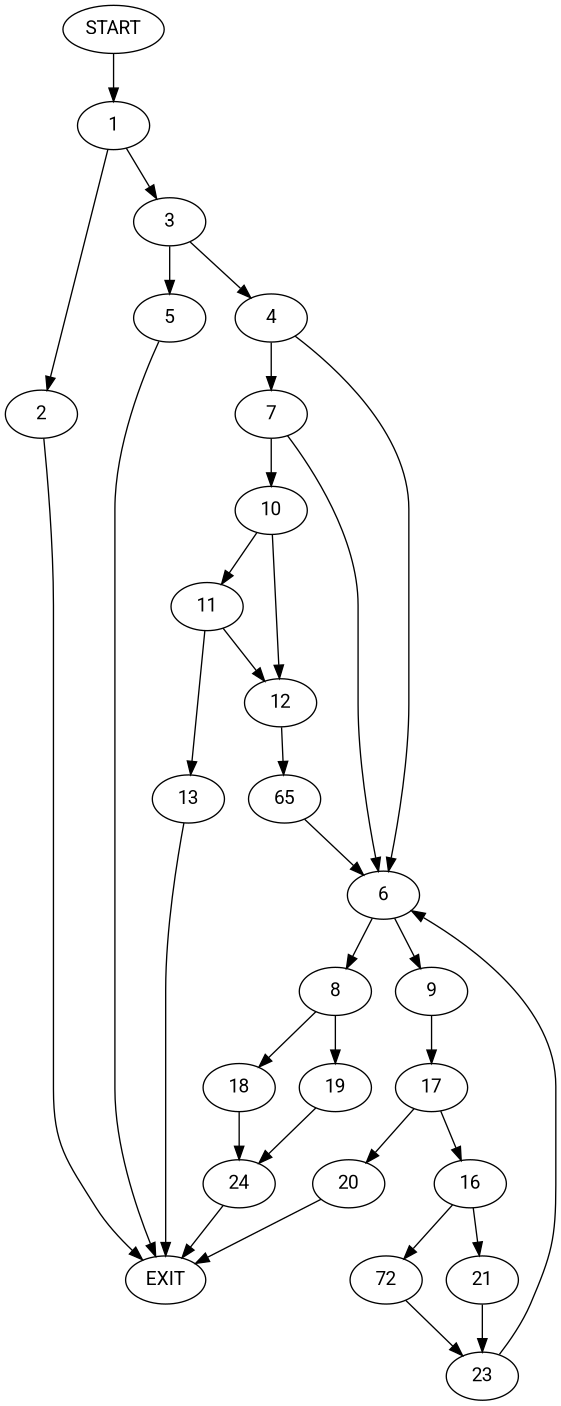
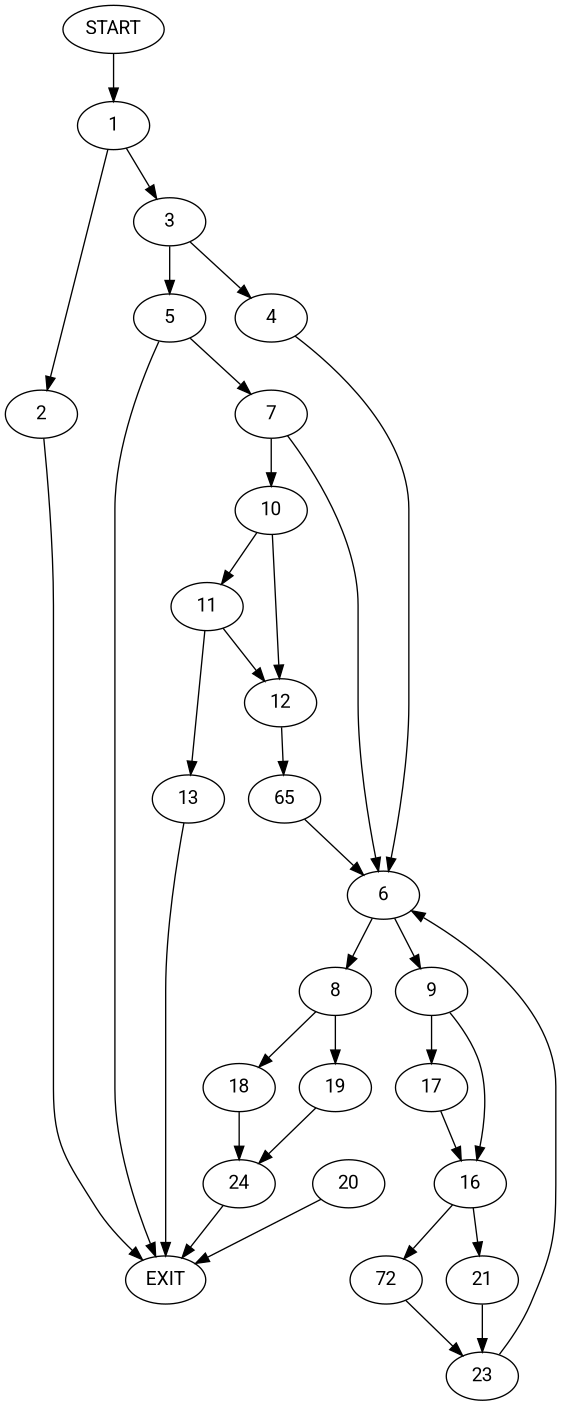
(271, 360) -> (215, 361)
none -> (483, 1076)
(395, 1131) -> none
